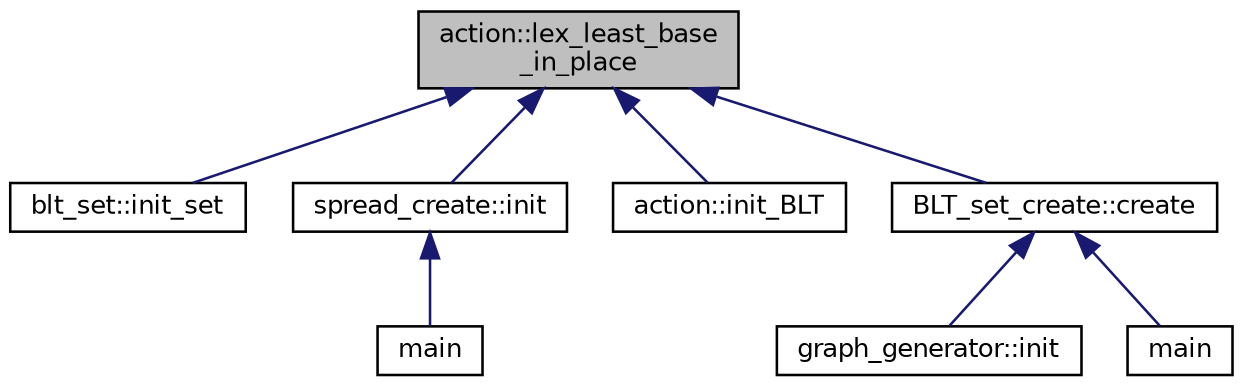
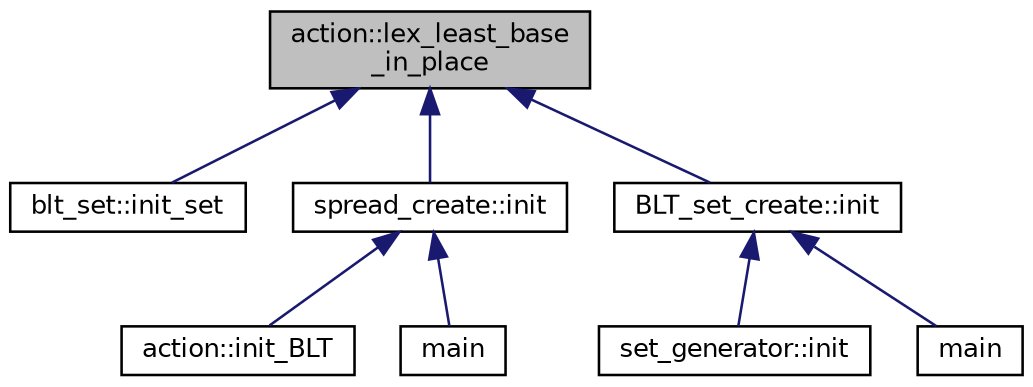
(670, 145) -> (324, 286)
(1055, 207) -> (758, 207)
(929, 351) -> (735, 351)
